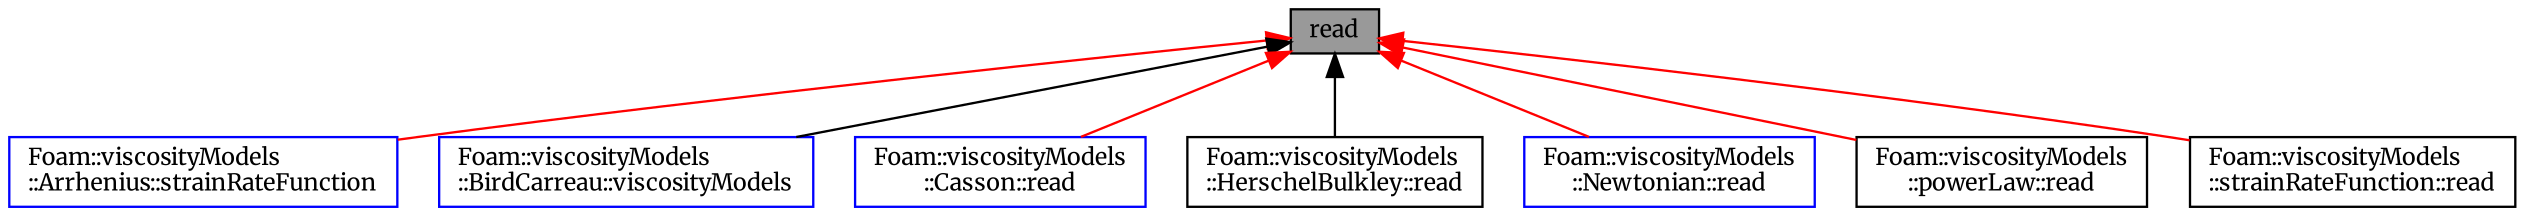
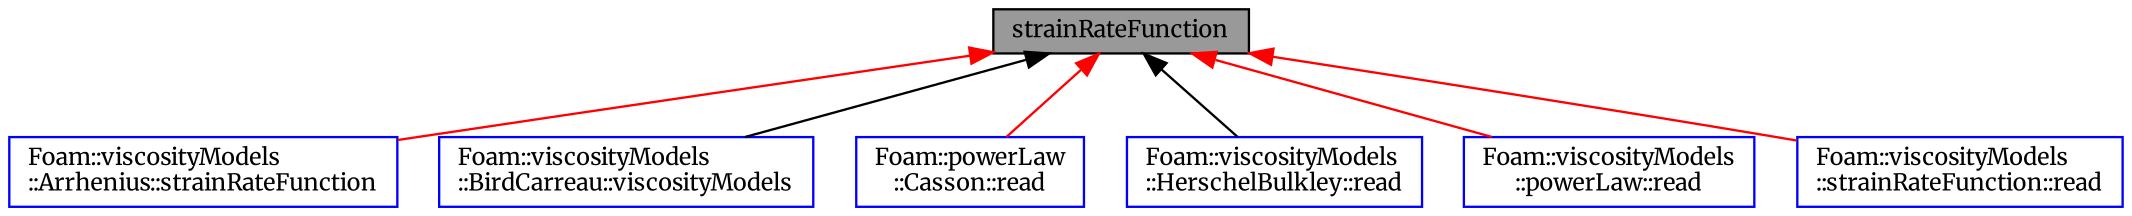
(1335, 31) -> (1121, 31)
(1000, 172) -> (970, 172)
(1335, 172) -> (1275, 172)
(1670, 172) -> none
(2002, 172) -> (1609, 172)
(2353, 172) -> (1960, 172)
